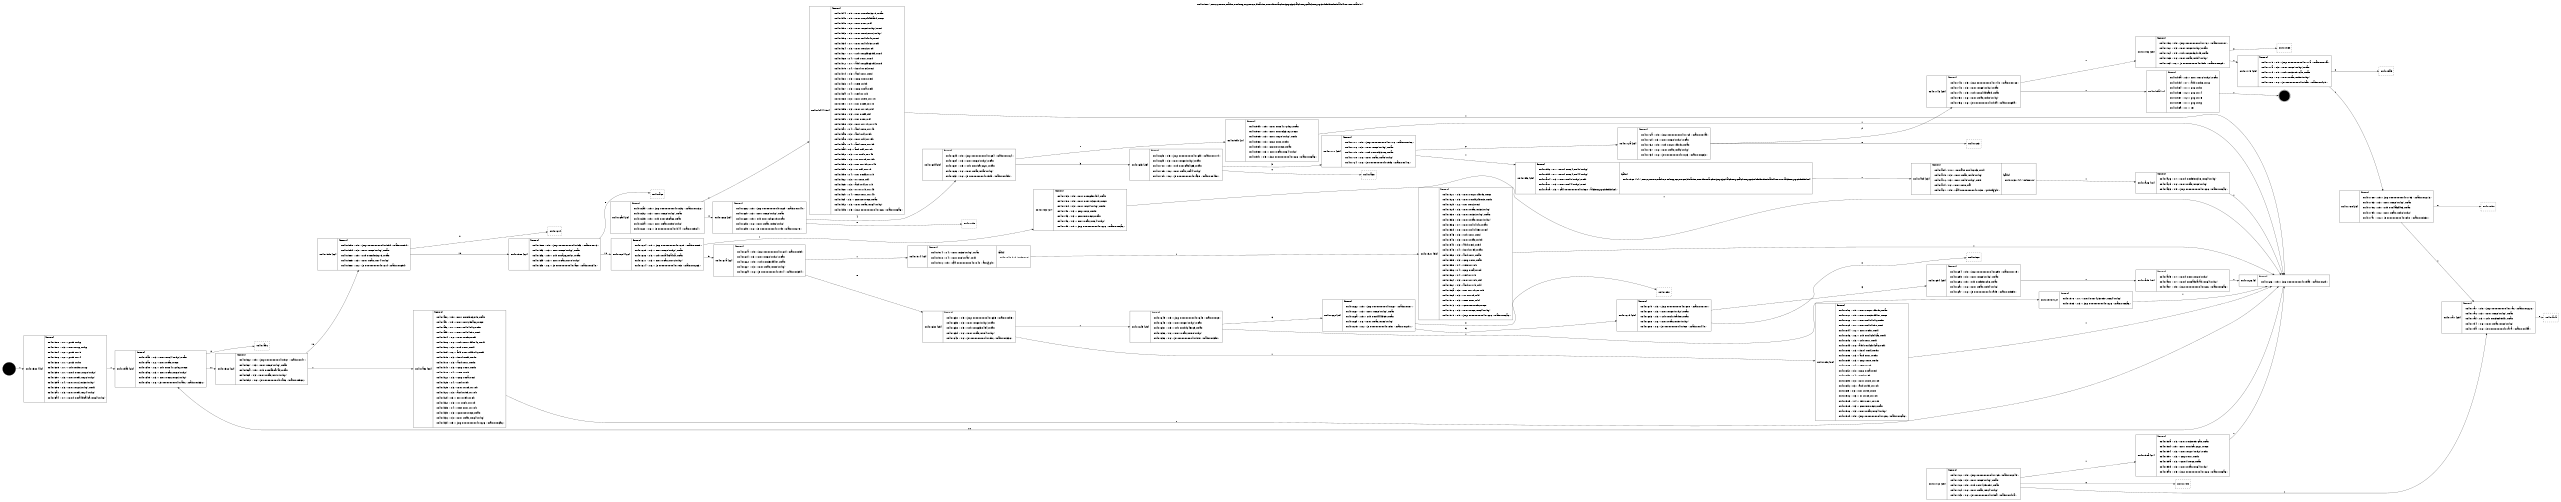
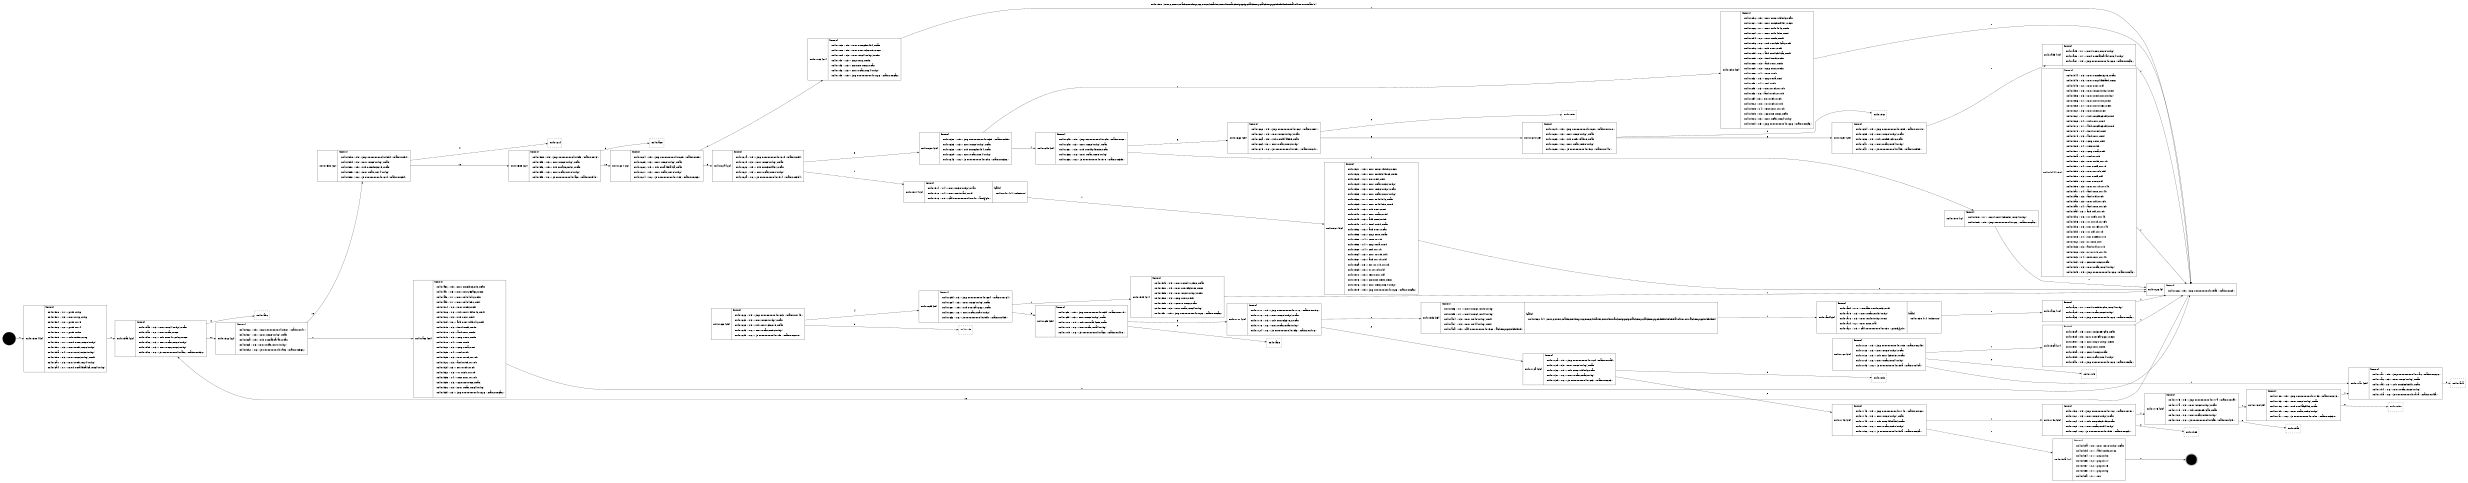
(657, 218) -> none
